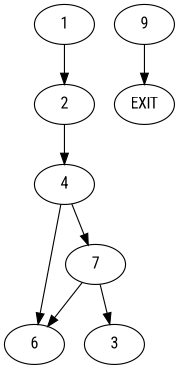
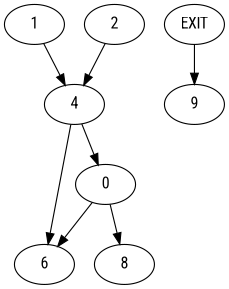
(64, 59) -> (52, 59)
(144, 59) -> (194, 59)
(96, 264) -> (106, 184)
(114, 344) -> (124, 264)
